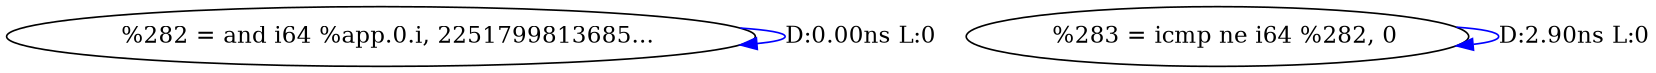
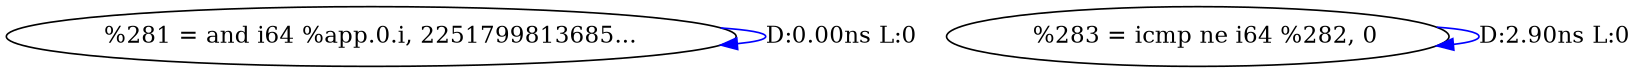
(381, 37) -> (371, 37)
